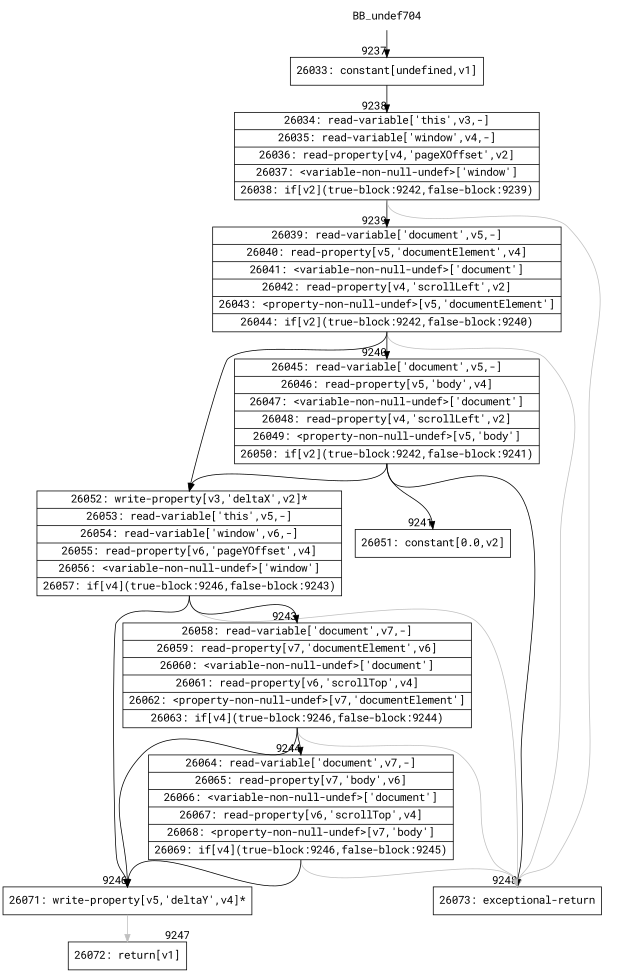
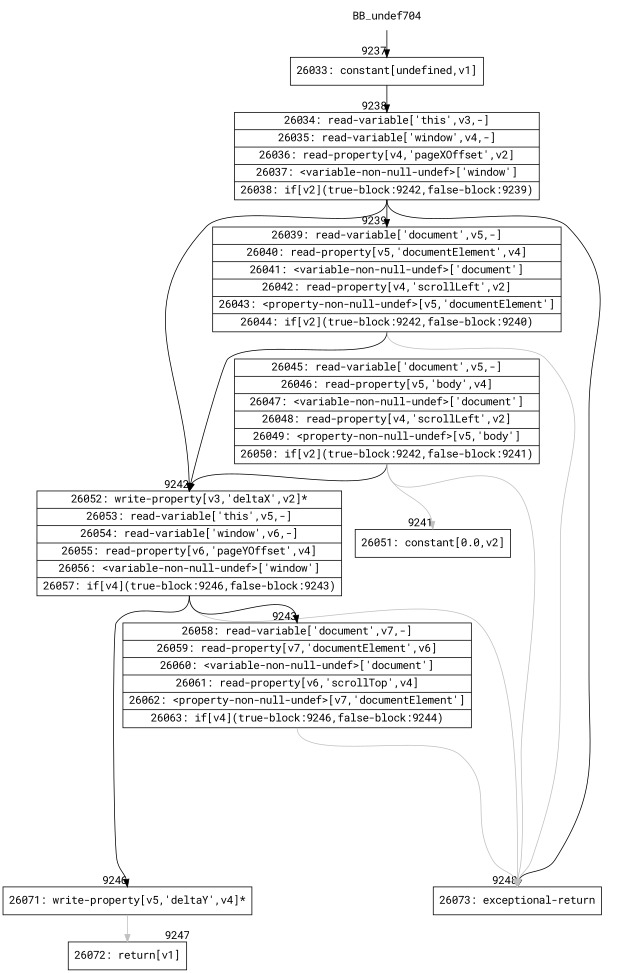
none -> (182, 258)
(387, 342) -> none
(589, 468) -> (589, 468)
(407, 494) -> (407, 494)
(533, 609) -> (533, 609)
(162, 742) -> none
(301, 807) -> none
